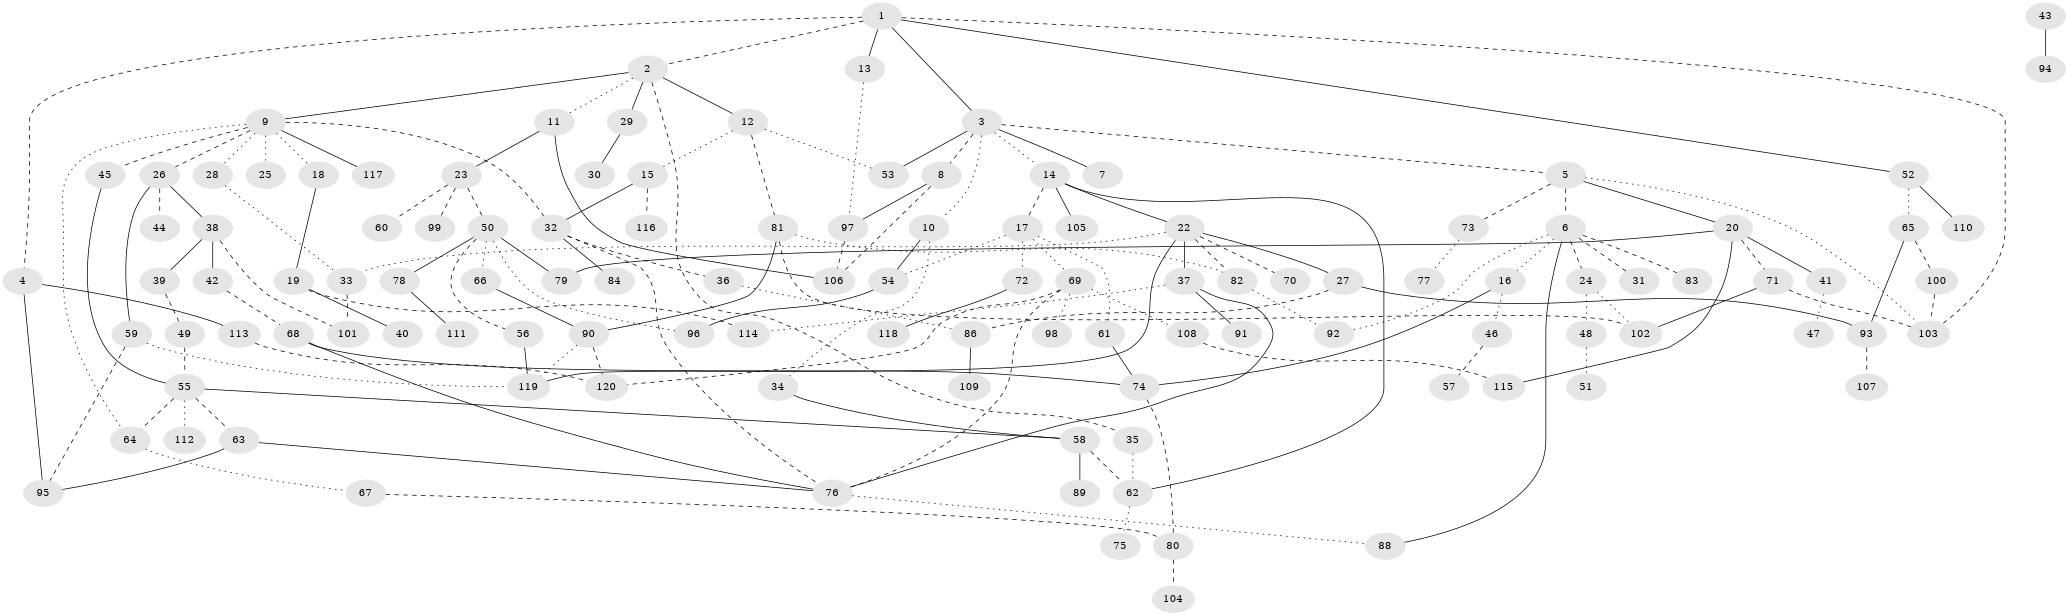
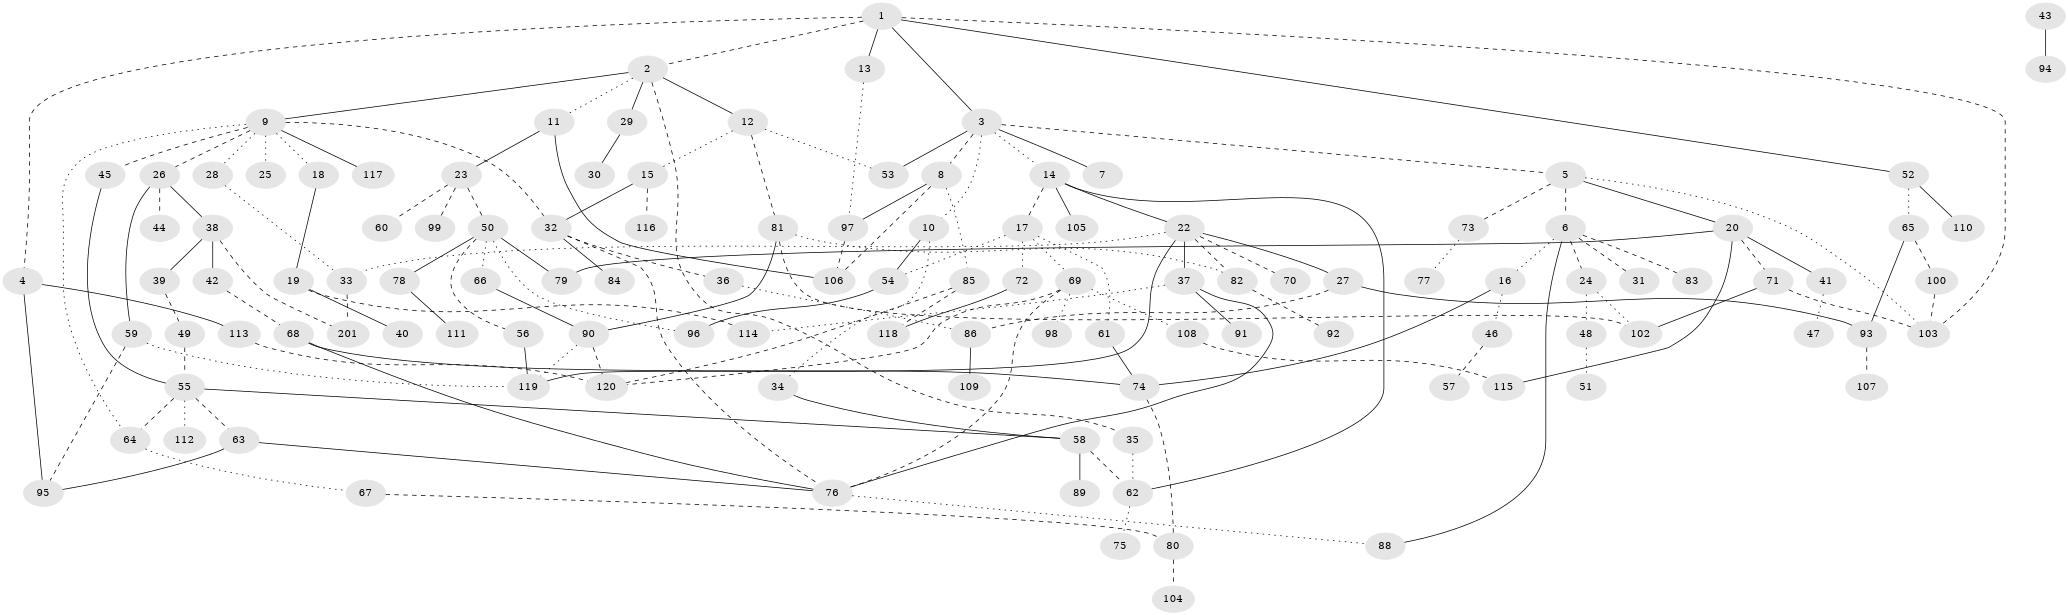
none -> (969, 281)
(1455, 291) -> none
(1286, 308) -> (1286, 308)
(348, 334) -> (348, 334)
